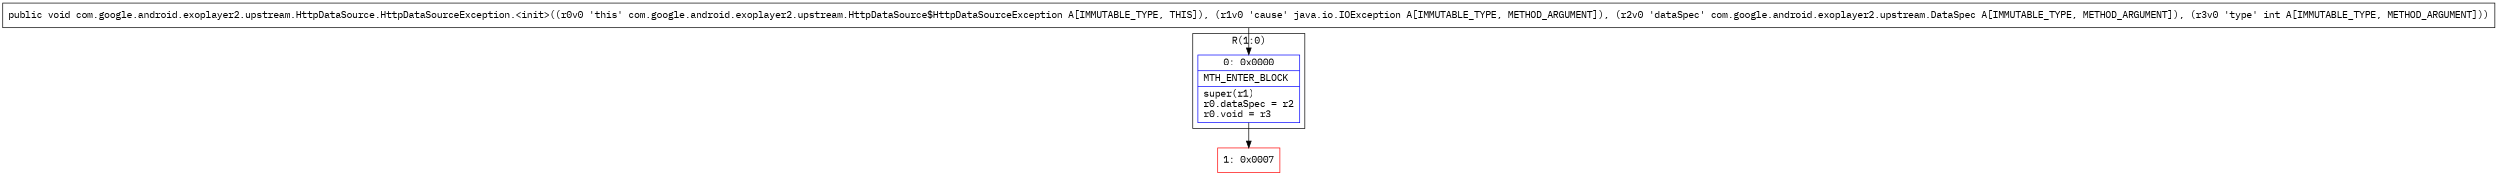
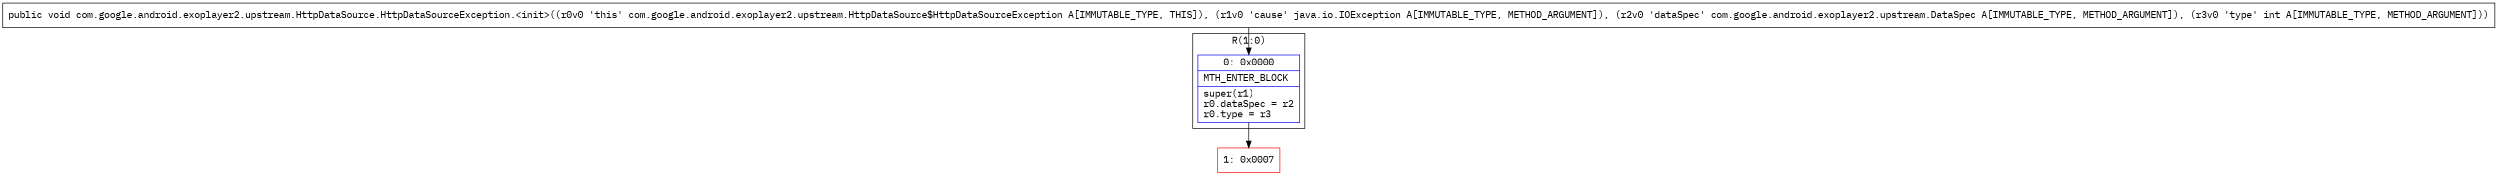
(1238, 114) -> (1238, 114)
